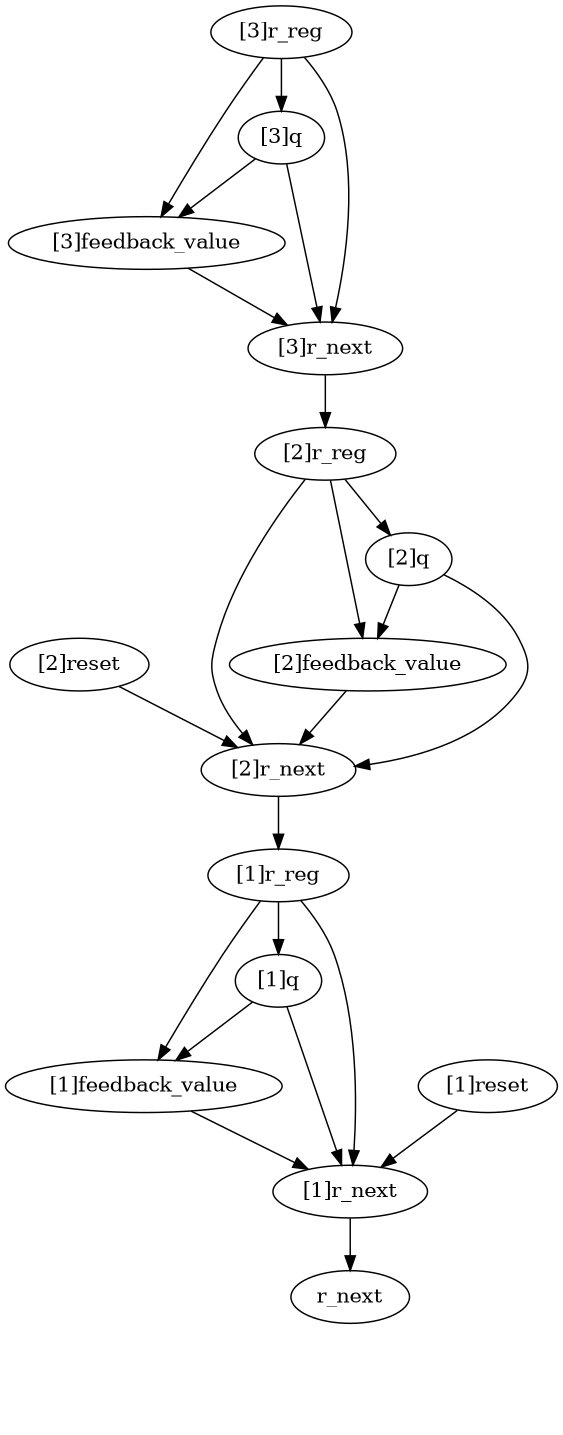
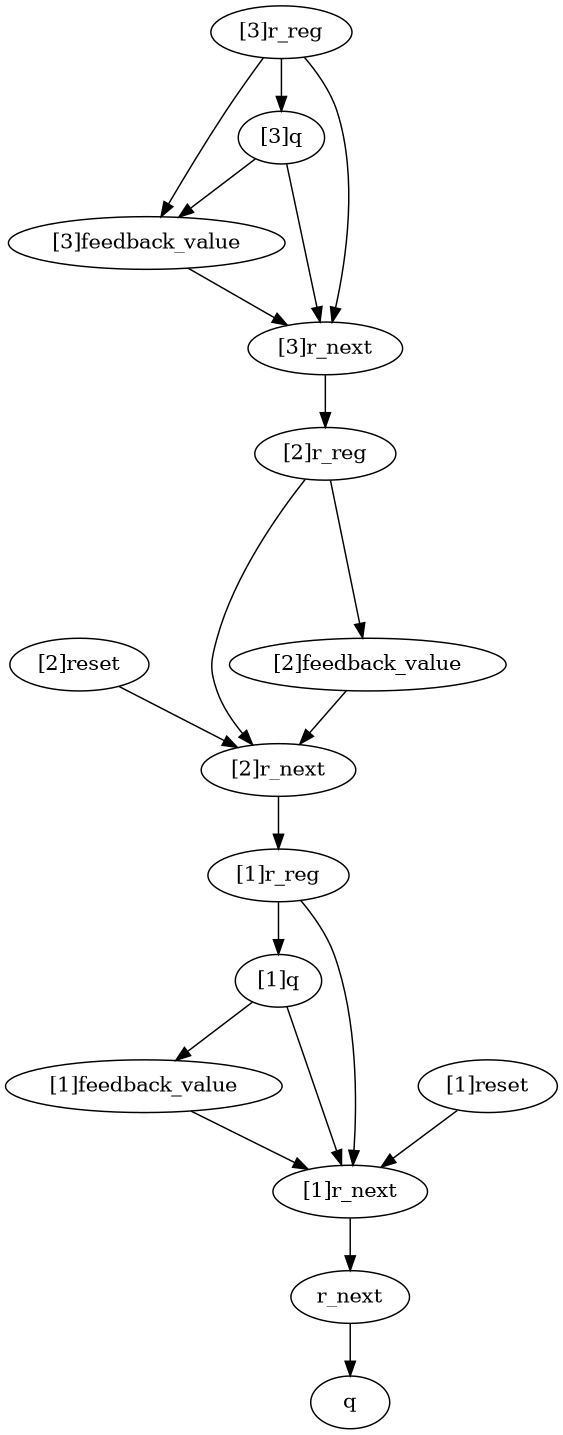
(409, 559) -> none
(211, 973) -> none
none -> (350, 1402)
